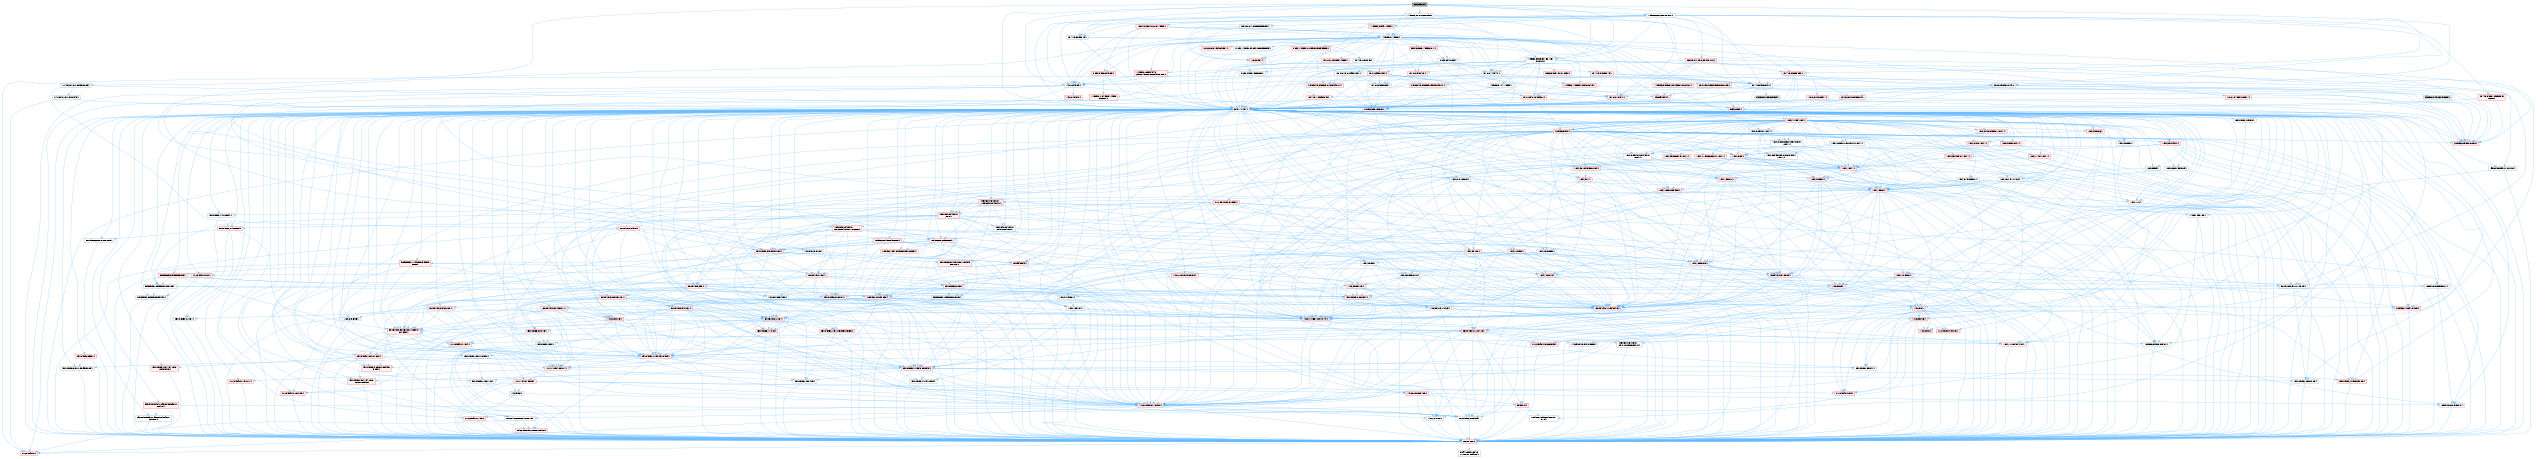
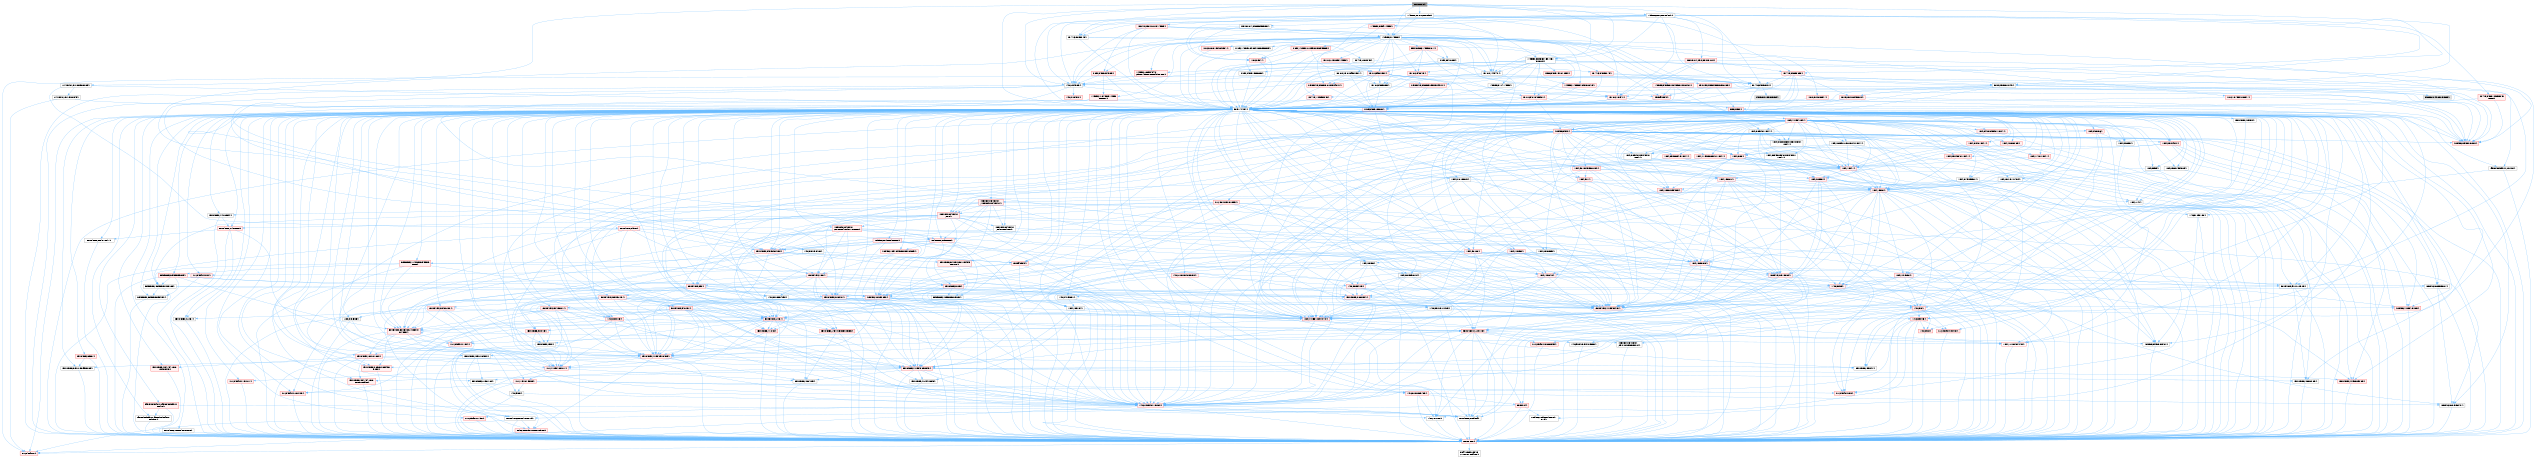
(2011, 143) -> (2011, 143)
(99, 240) -> (99, 240)
none -> (178, 430)
